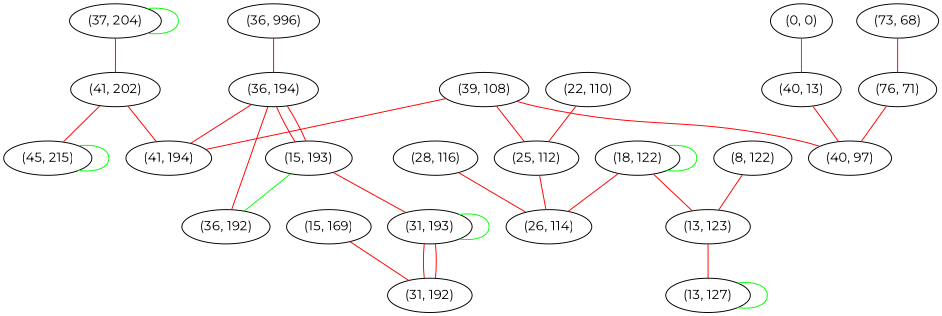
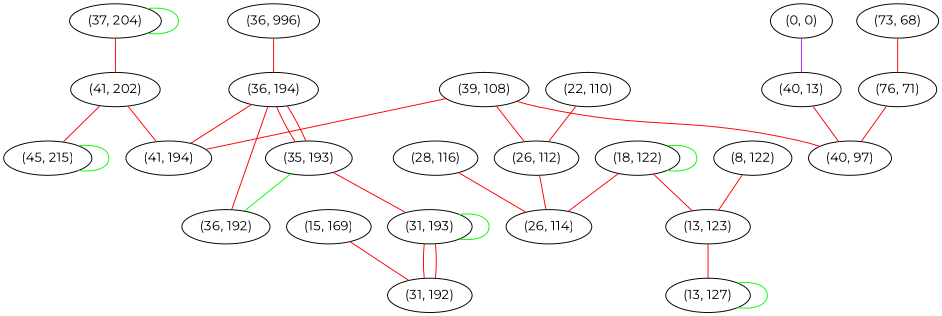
(309, 158) -> (309, 158)
(537, 158) -> (537, 158)
